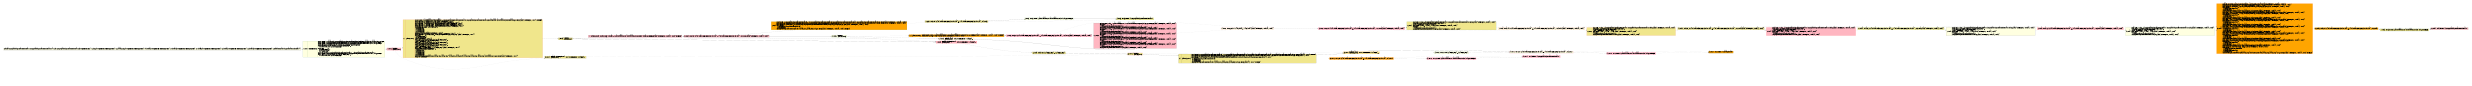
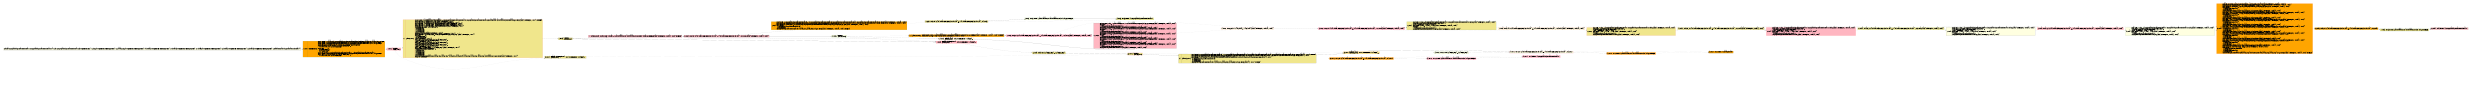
(344, 49) -> (344, 49)
(396, 49) -> (396, 49)
(1631, 53) -> (1631, 53)
